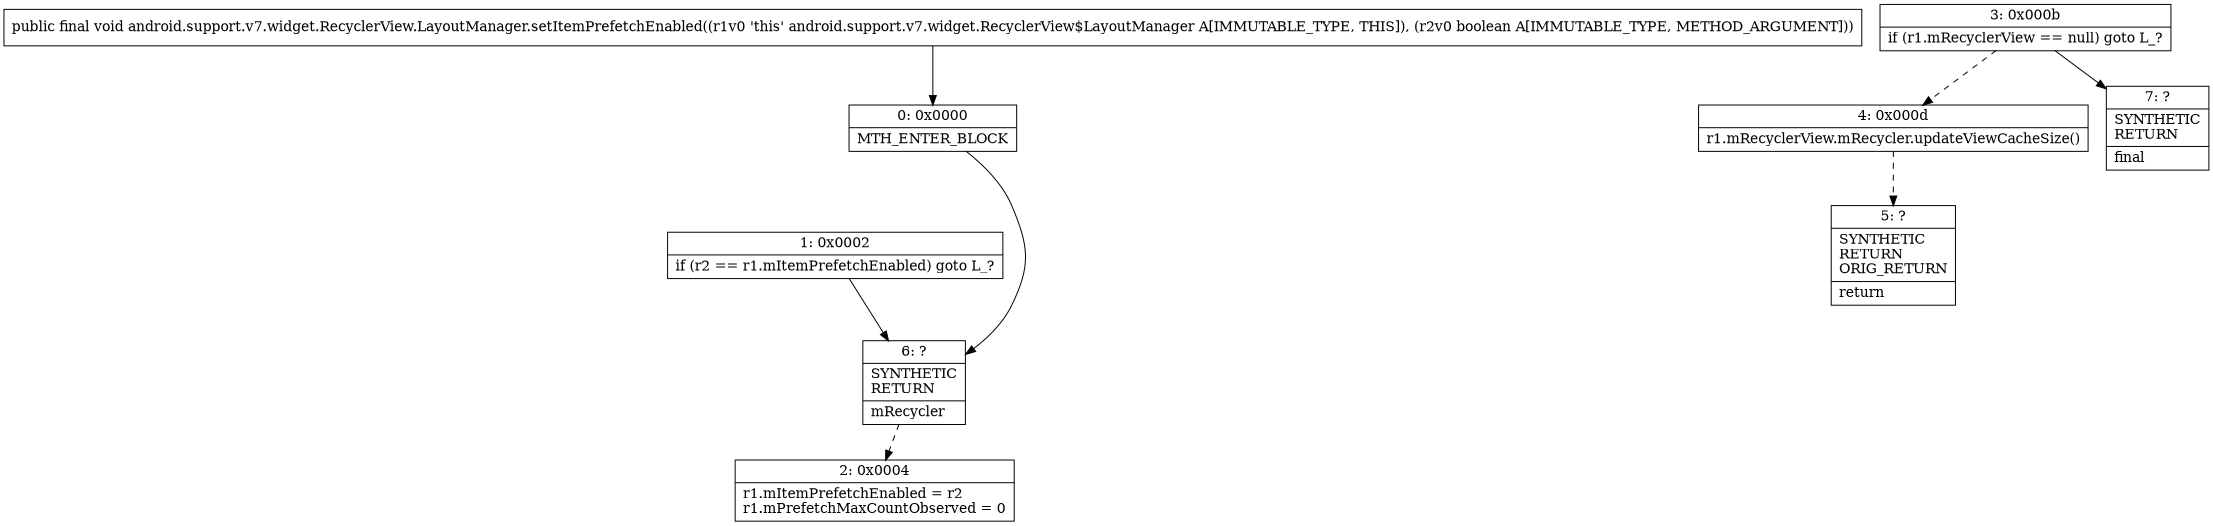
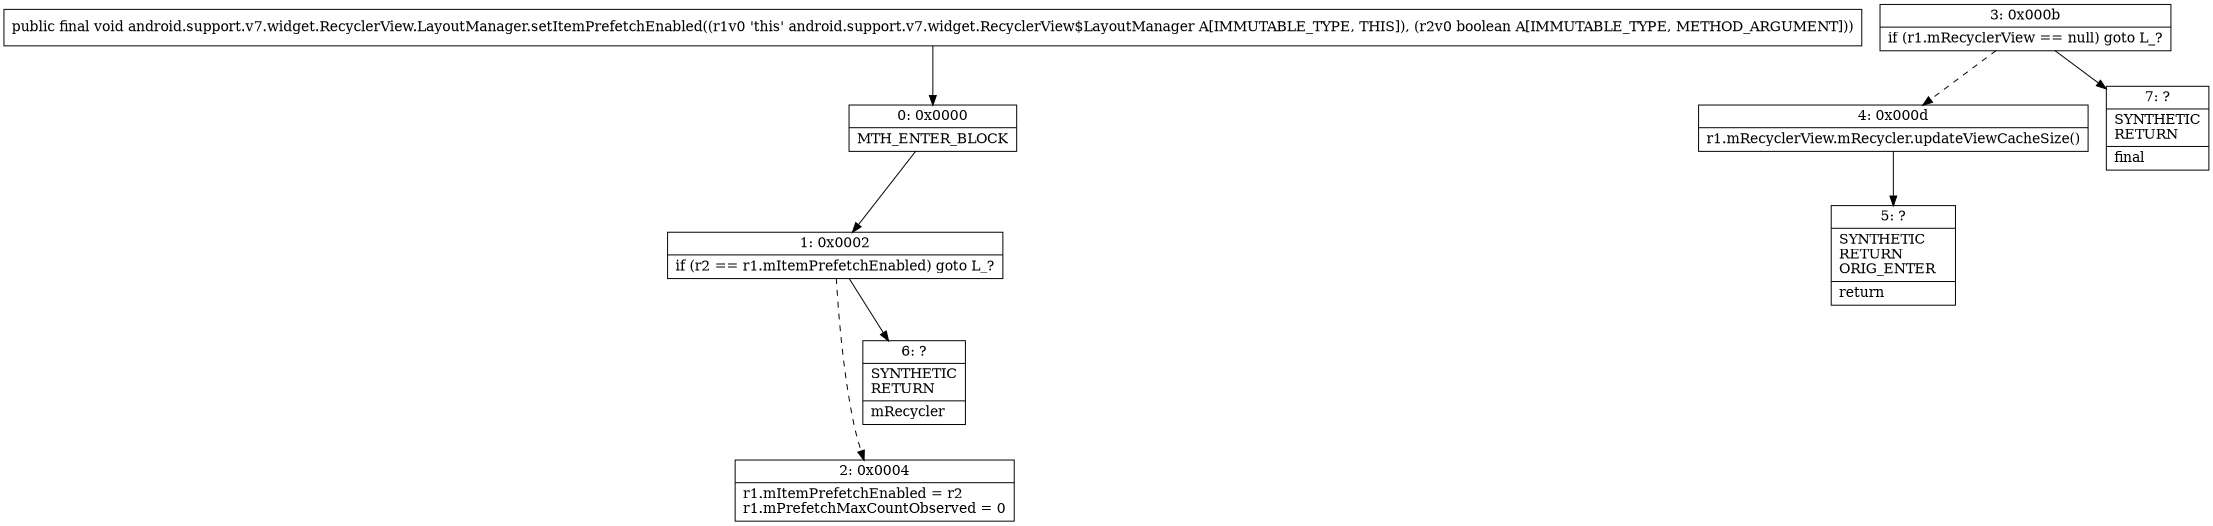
(1893, 173) -> (1893, 173)
(1025, 249) -> (887, 188)
(1893, 269) -> (1887, 269)
(894, 438) -> (844, 365)
